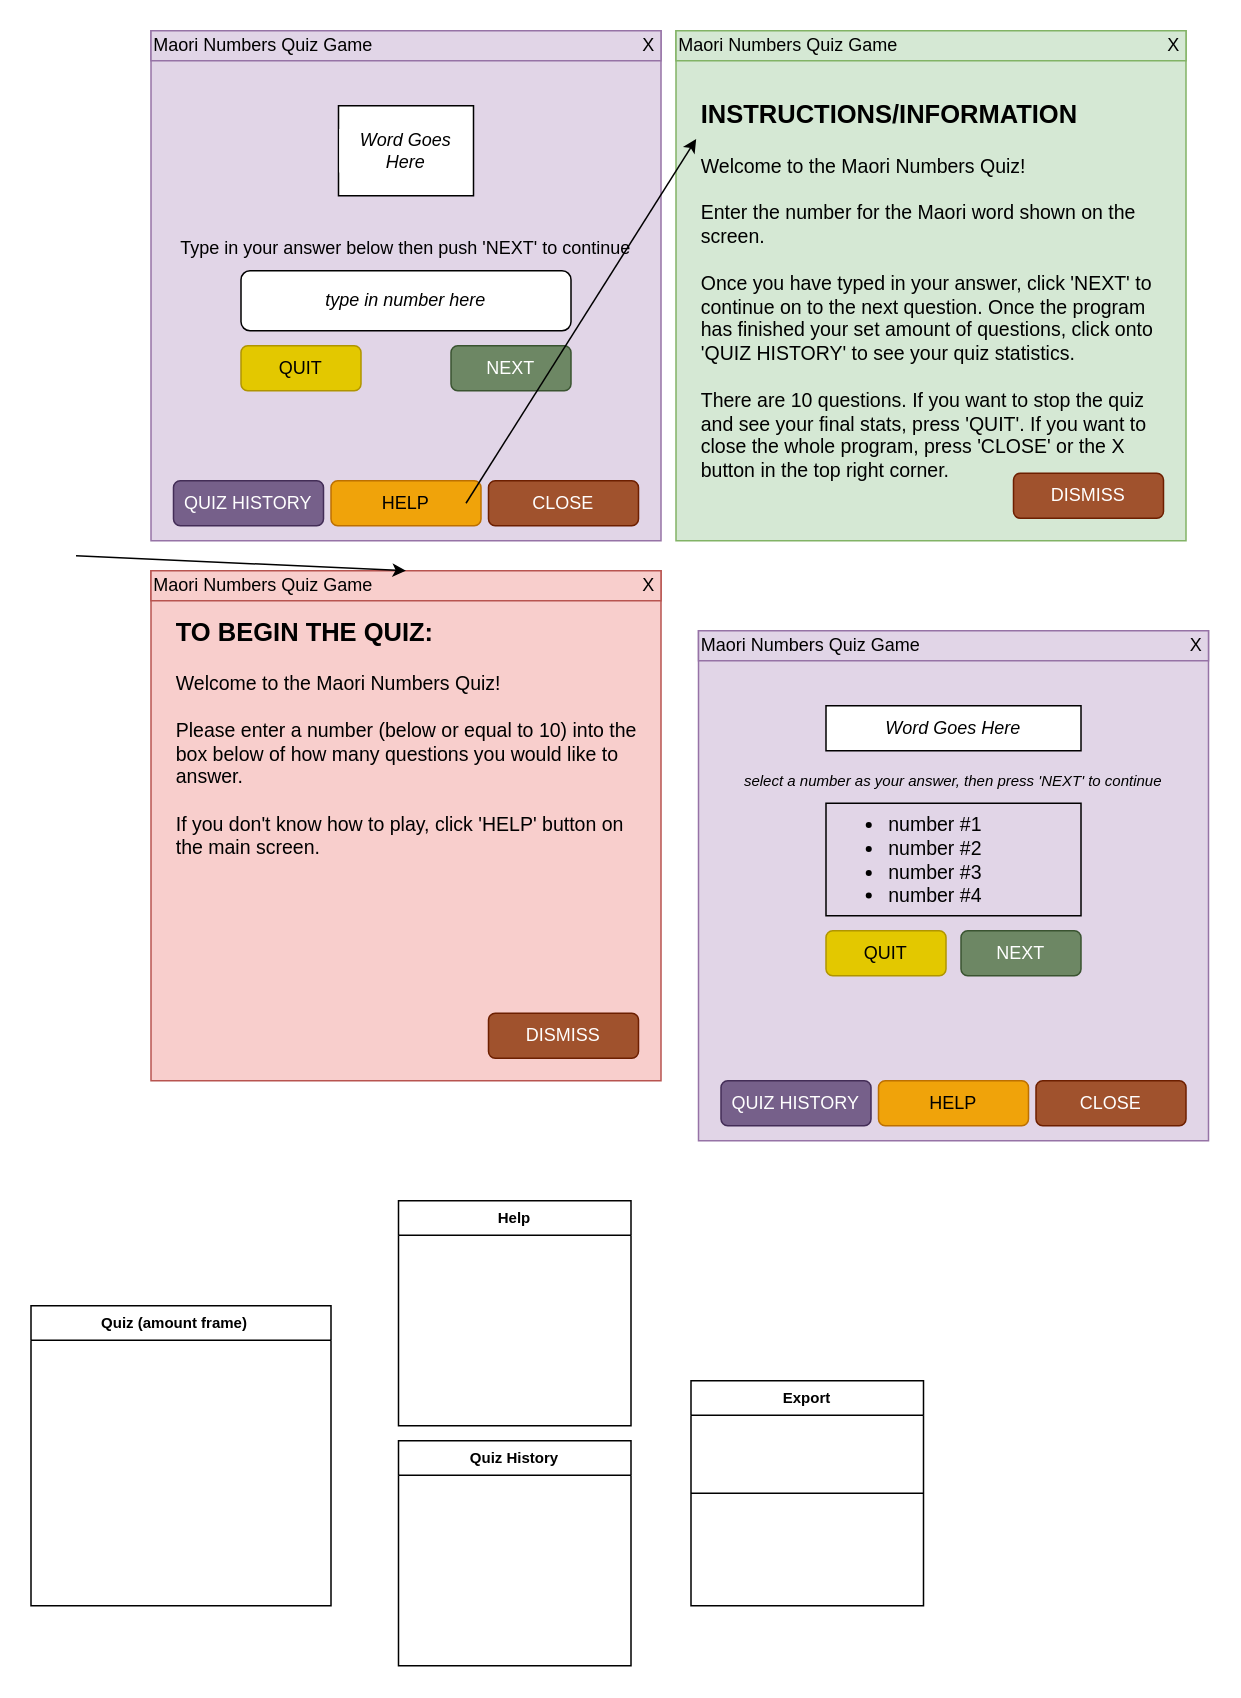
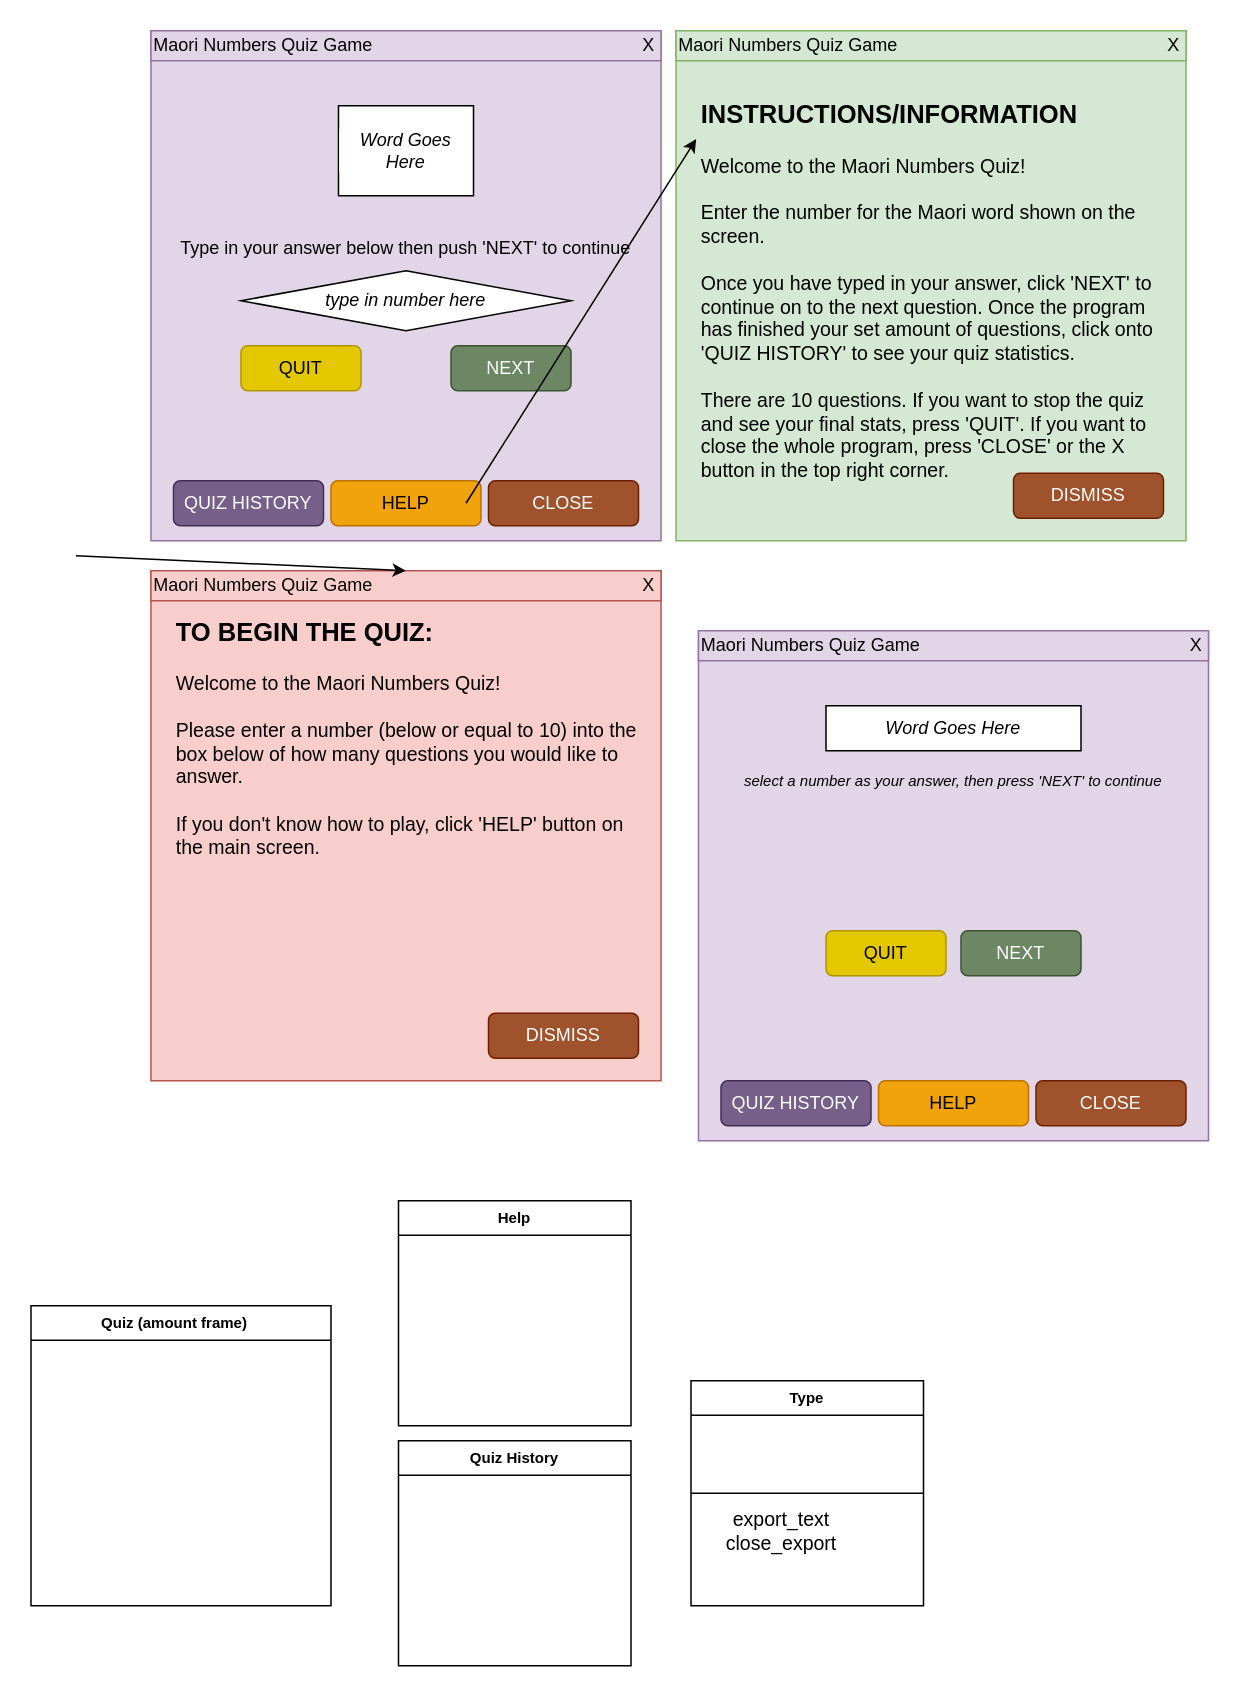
(406, 301) -> (406, 301)
(953, 860) -> none
(806, 1398) -> (806, 1398)
none -> (781, 1531)
